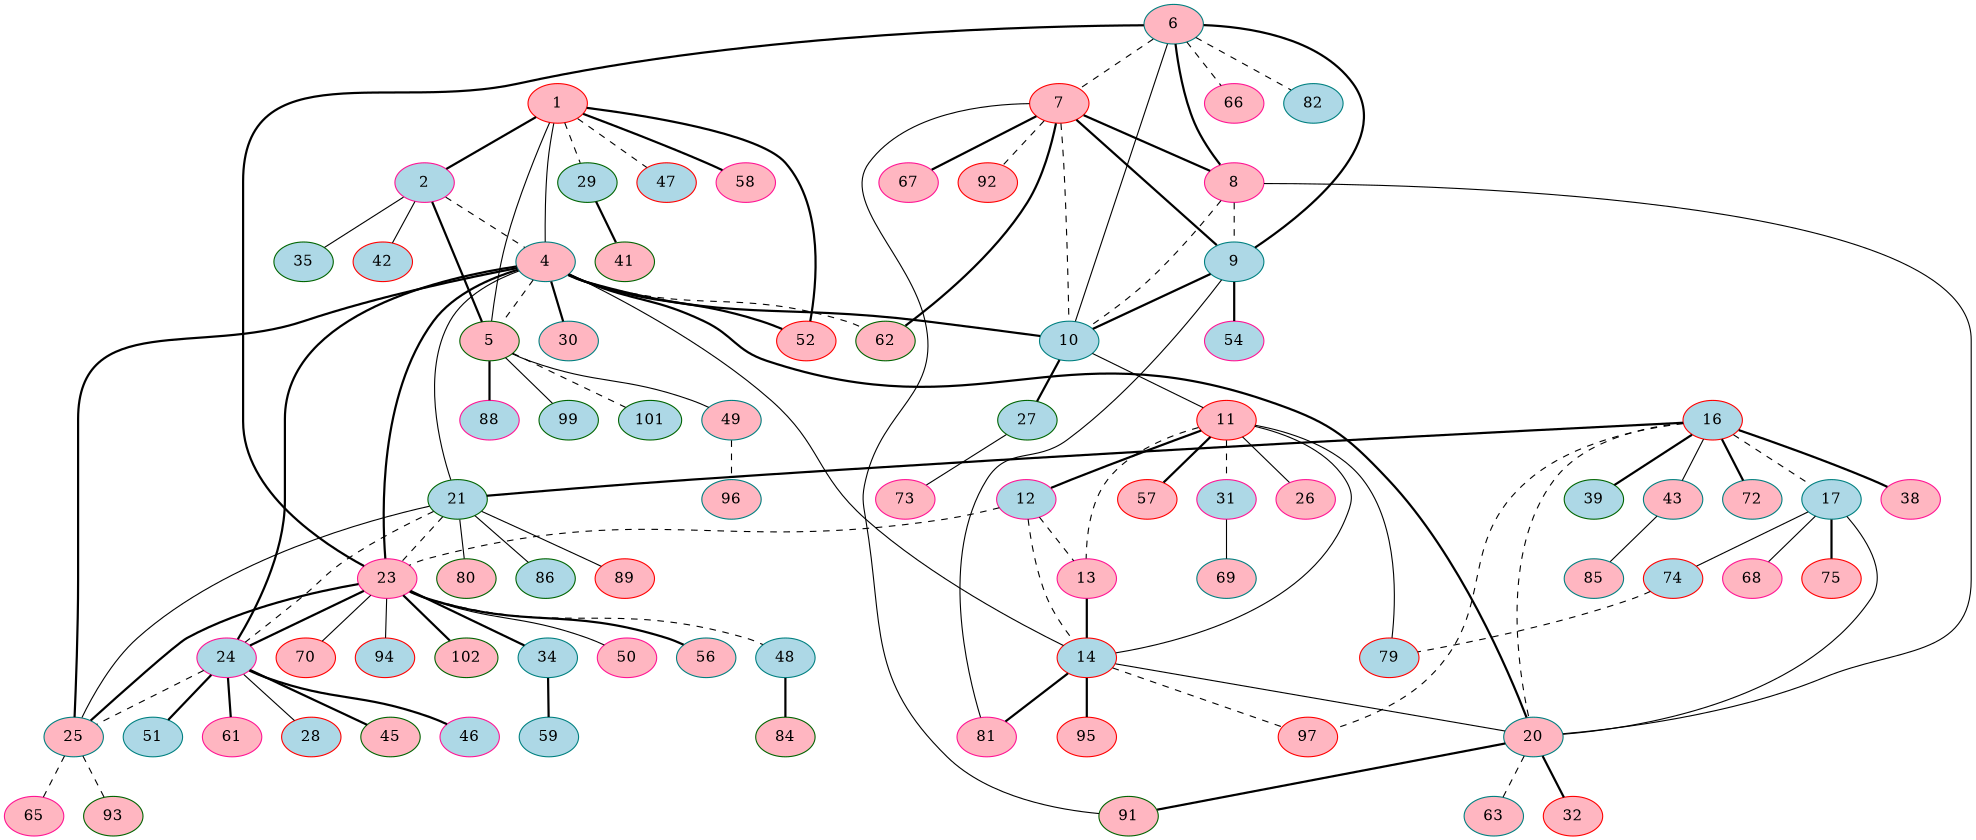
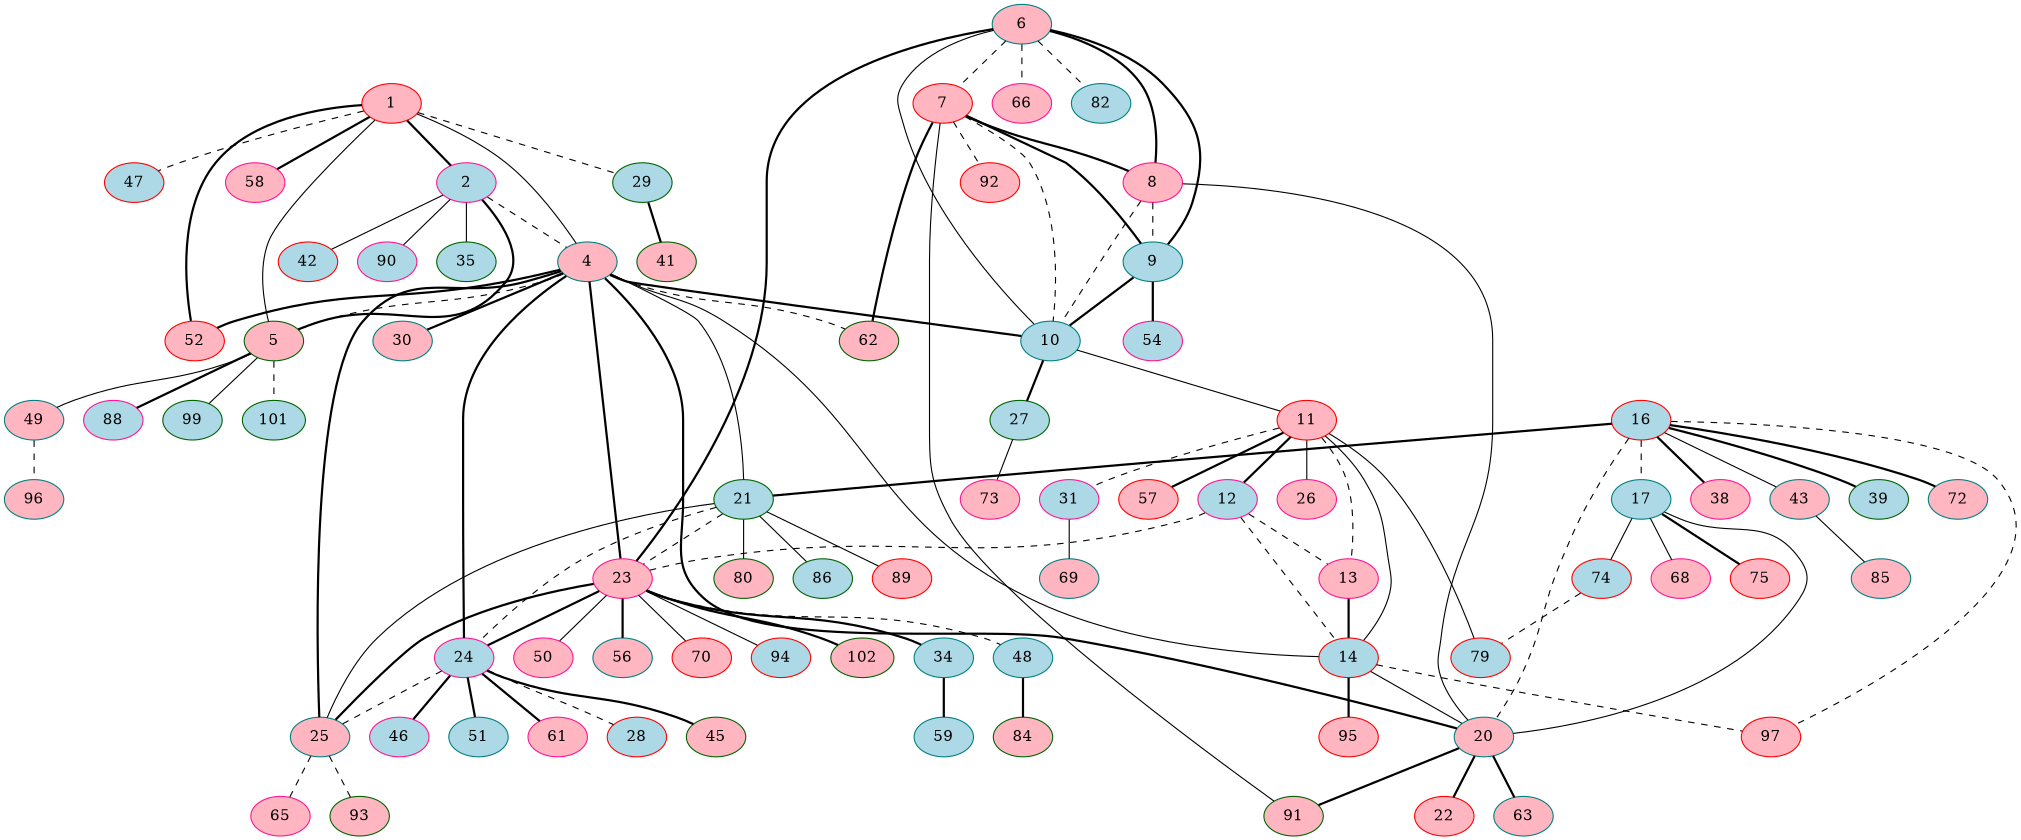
(909, 183) -> none
none -> (387, 262)
(269, 698) -> (554, 699)
(987, 737) -> none
(1514, 777) -> (1504, 777)
(1573, 816) -> (1444, 816)
